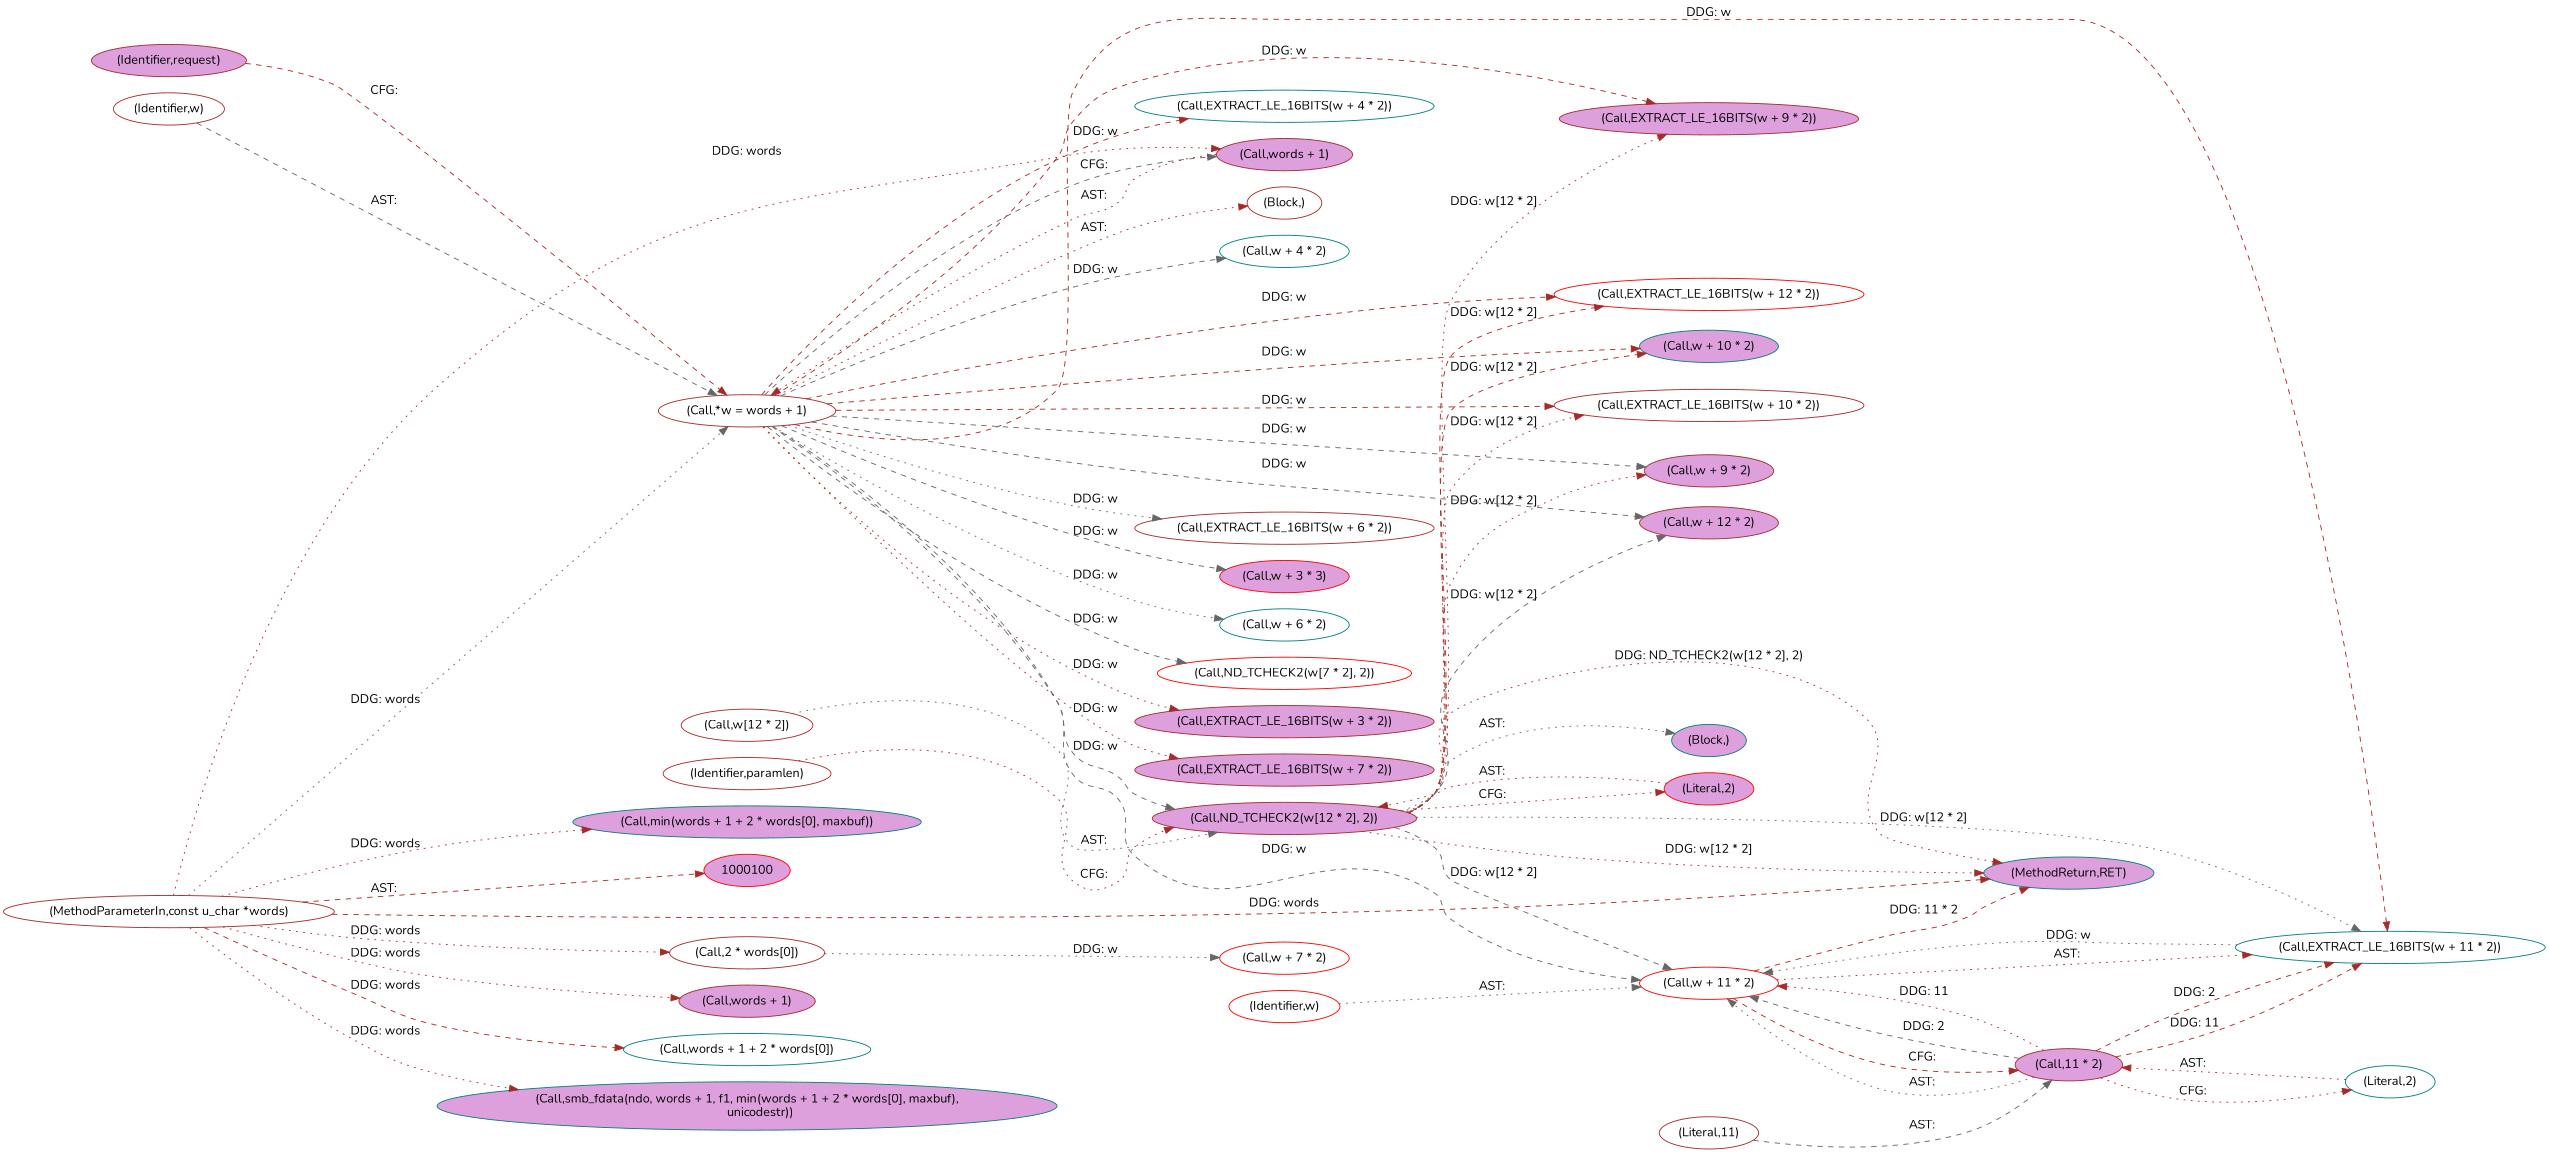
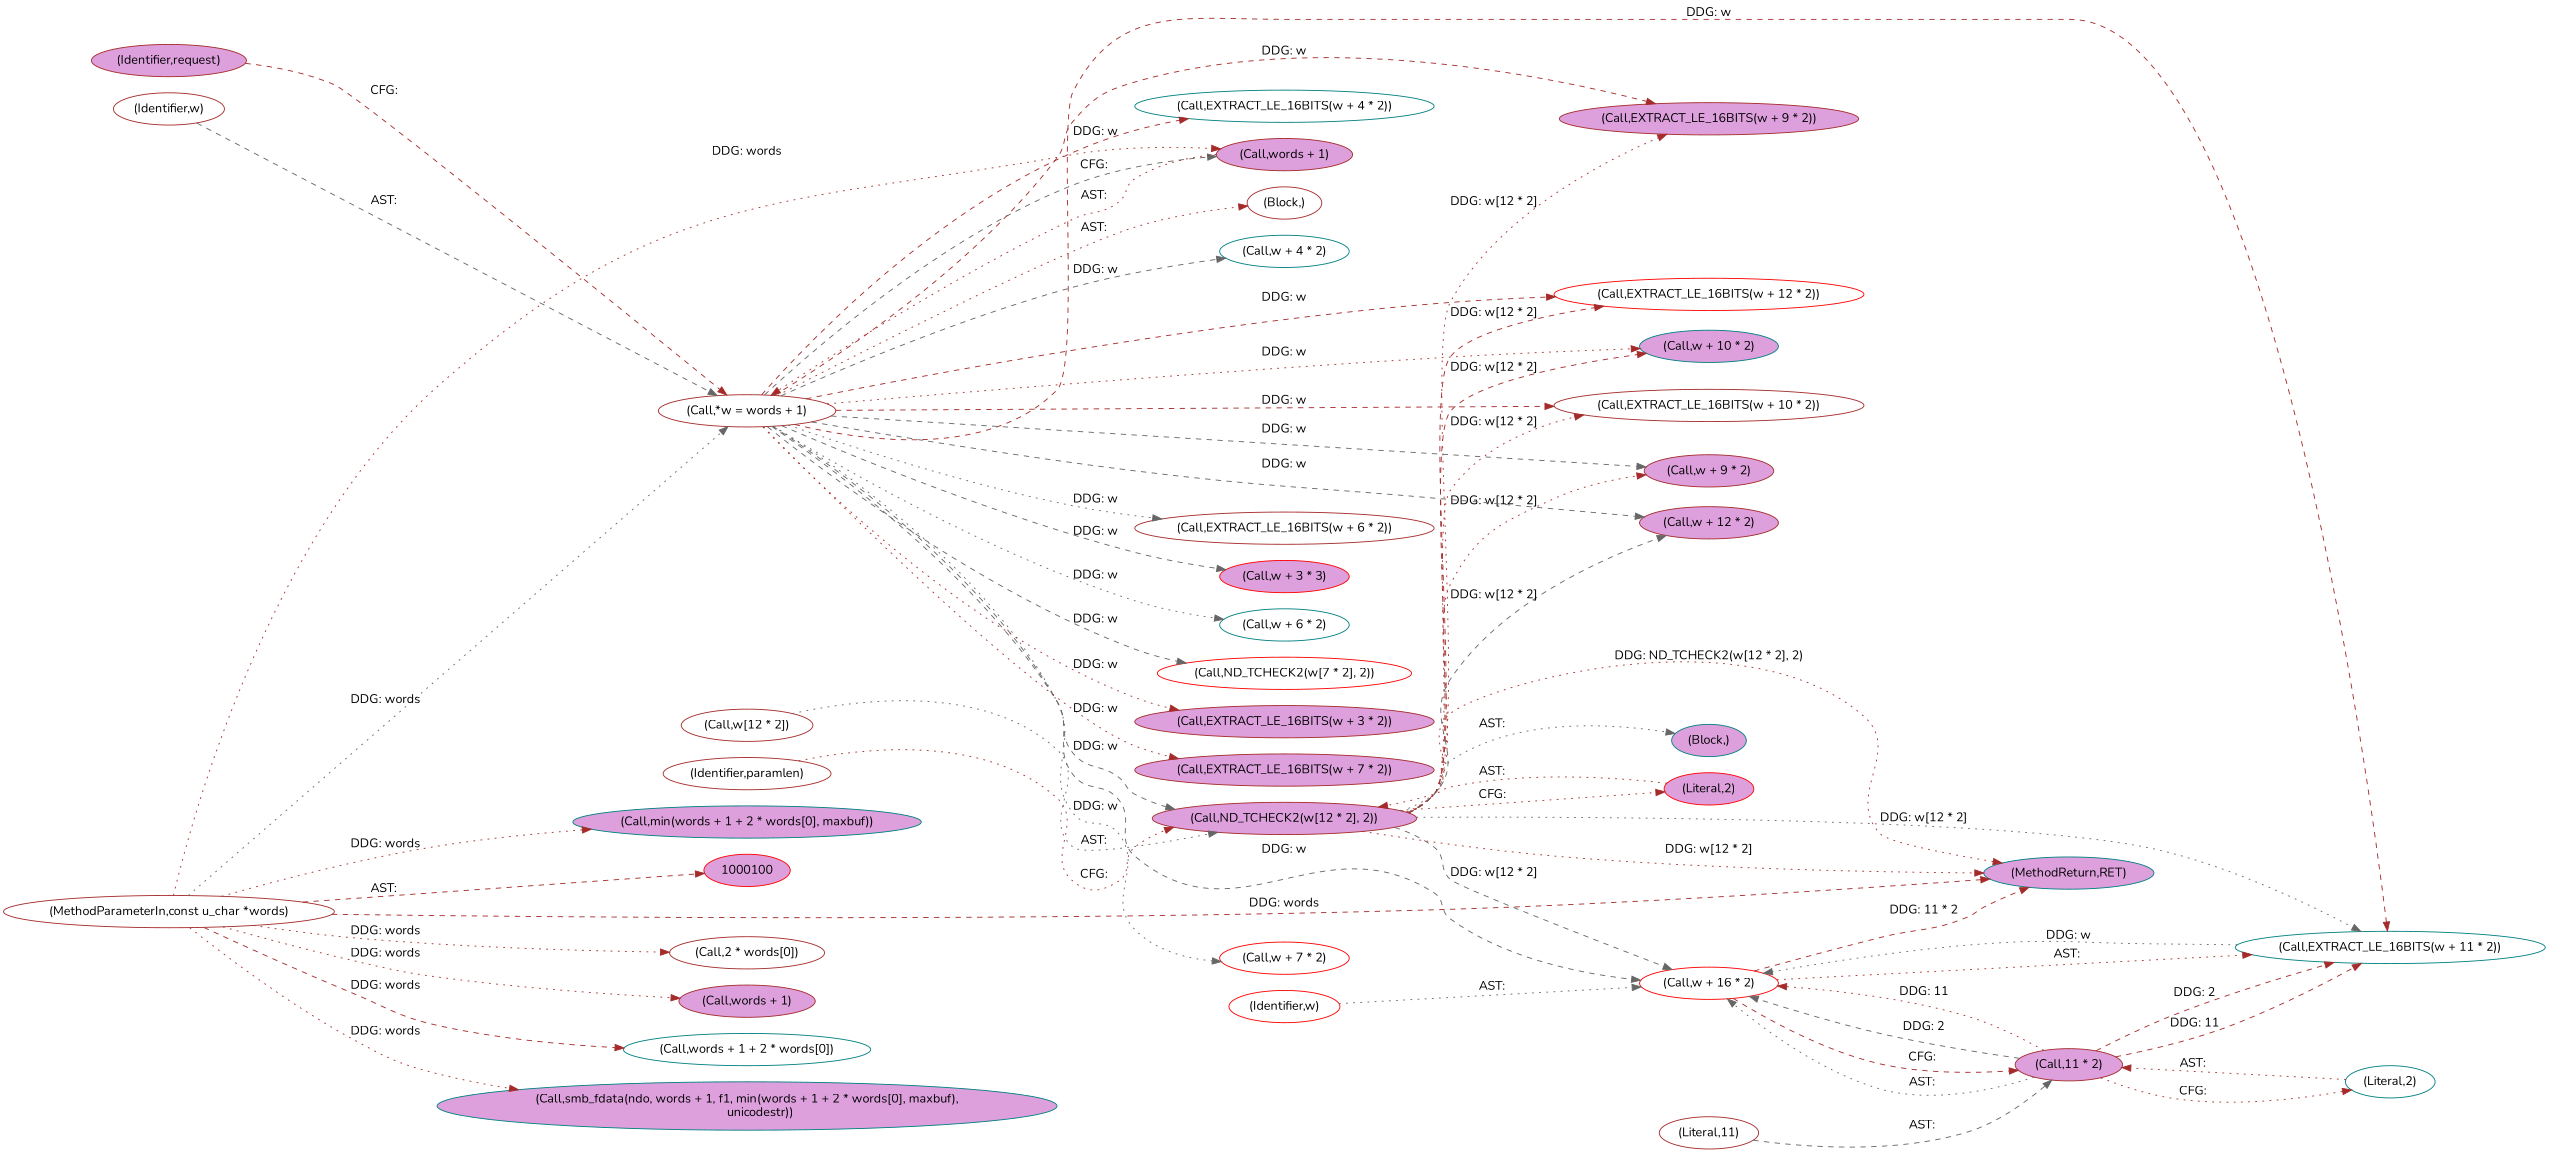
(1229, 372) -> (1229, 372)
(1017, 955) -> (1061, 772)
(1709, 983) -> (1709, 983)
